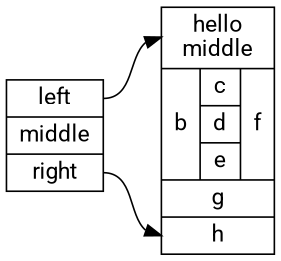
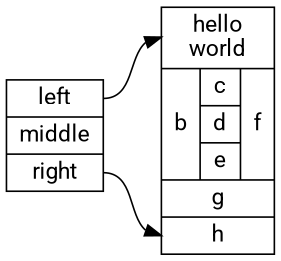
(218, 49) -> (218, 49)
